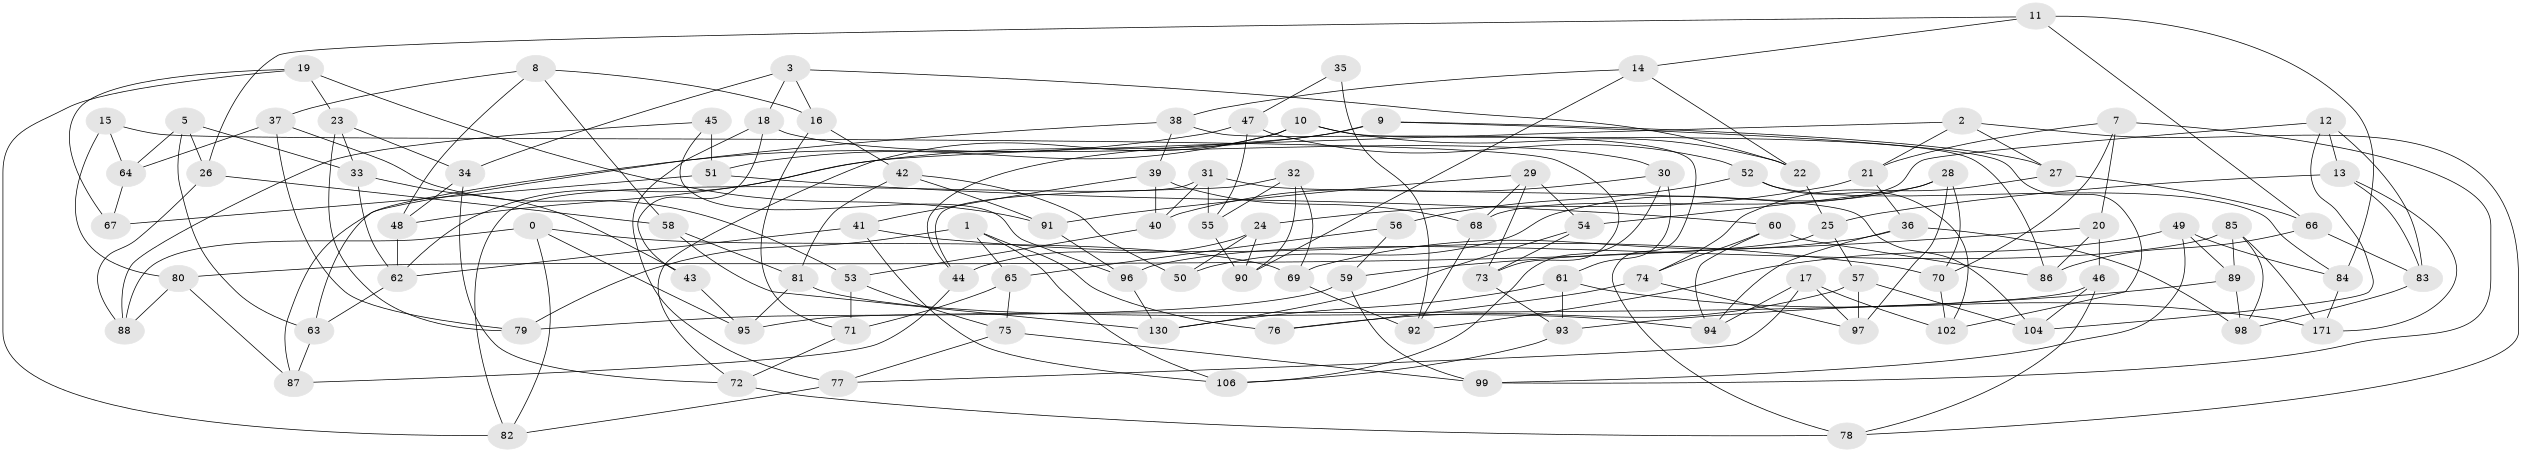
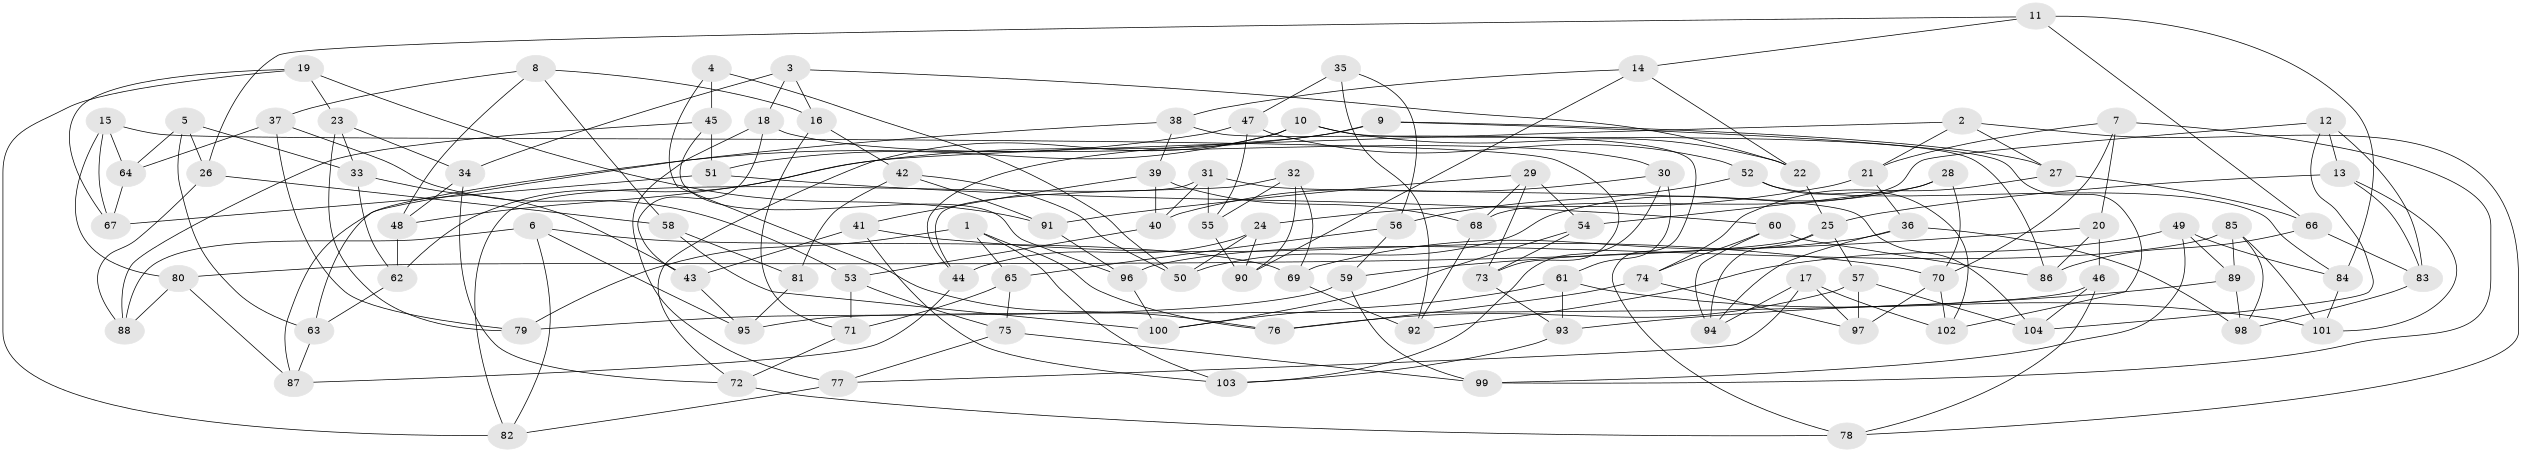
none -> (712, 69)
none -> (1415, 131)
none -> (99, 174)
(533, 226) -> (533, 226)
(629, 252) -> (775, 252)
(1913, 264) -> (1907, 300)
(1251, 315) -> (1733, 261)
(1159, 331) -> (1159, 331)
(2322, 331) -> (2322, 331)
(1226, 384) -> (1226, 384)
